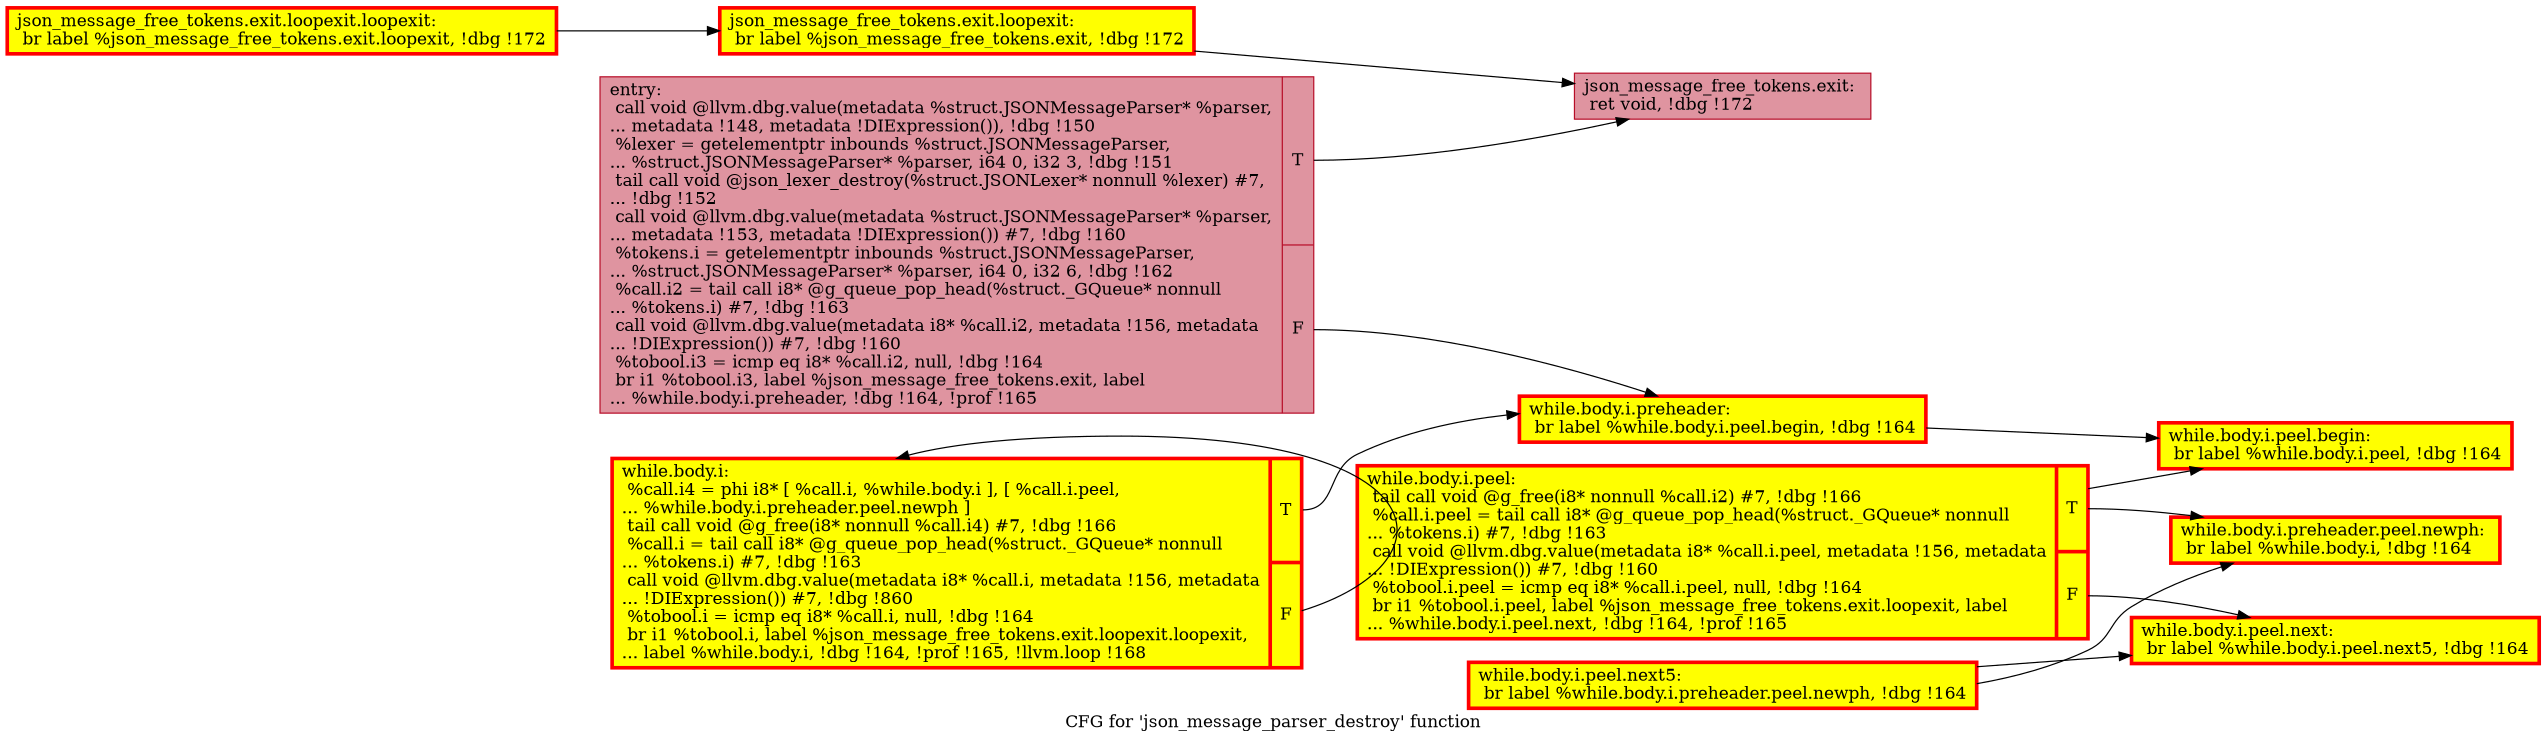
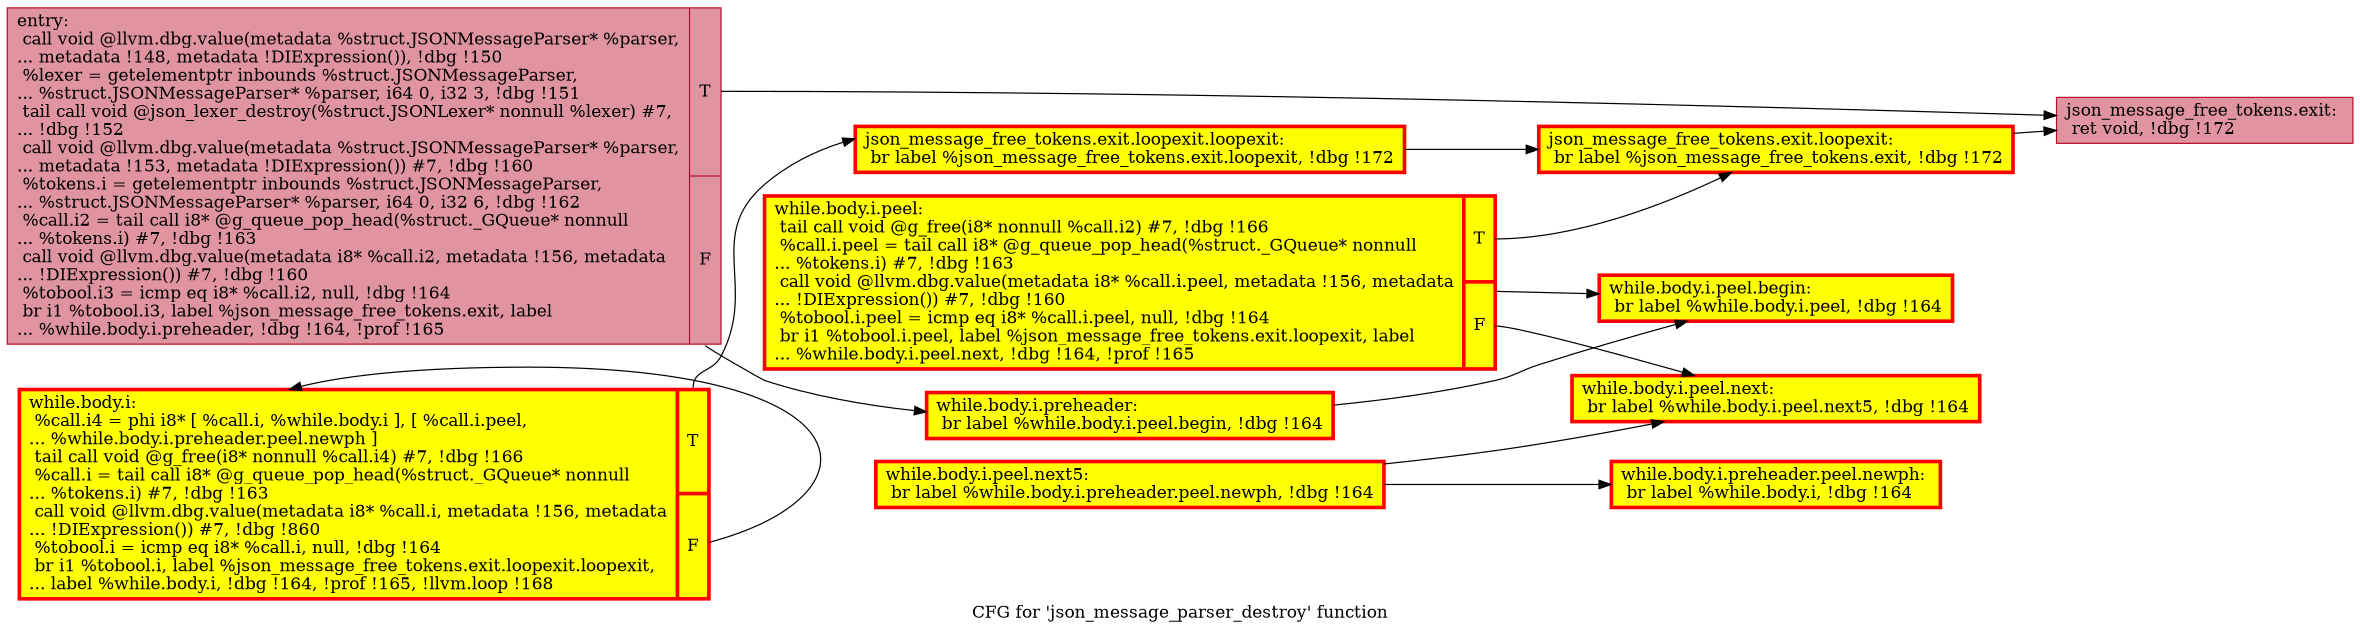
(1391, 440) -> (734, 244)
(2139, 511) -> (1611, 220)
